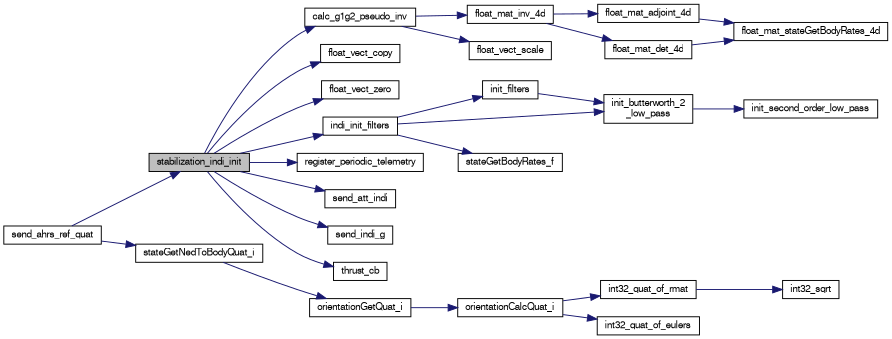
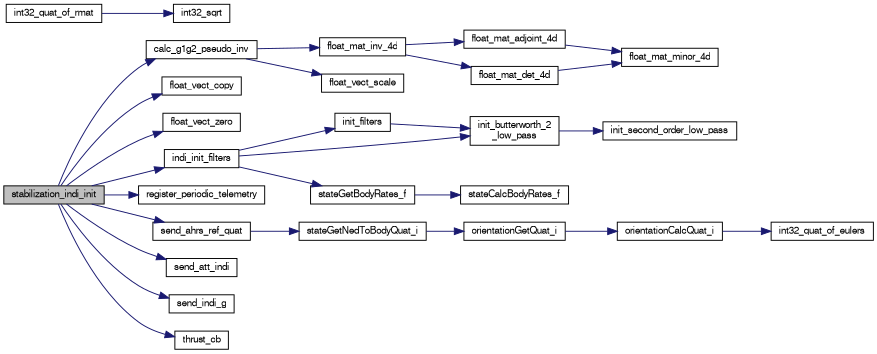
(811, 32) -> (670, 57)
none -> (515, 195)
(122, 201) -> (123, 212)
(577, 299) -> none
